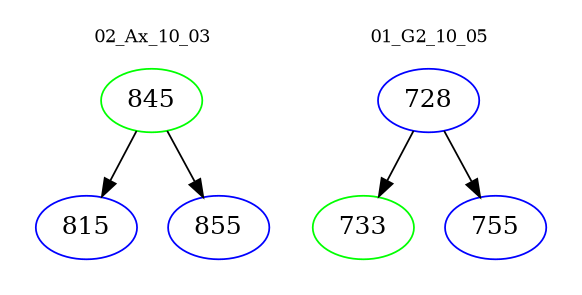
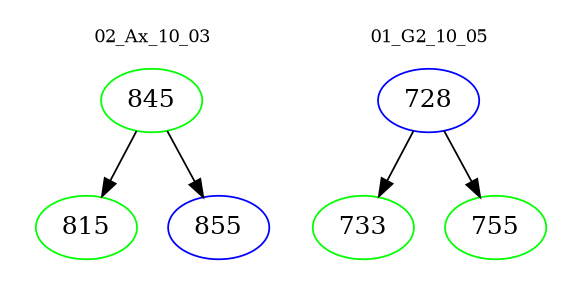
(86, 228) -> (86, 228)
(496, 228) -> (496, 228)
